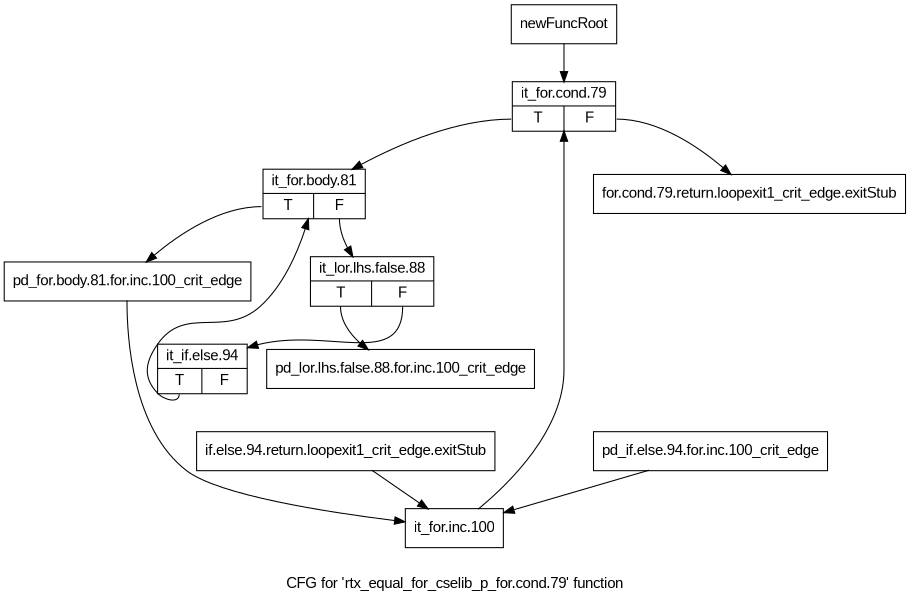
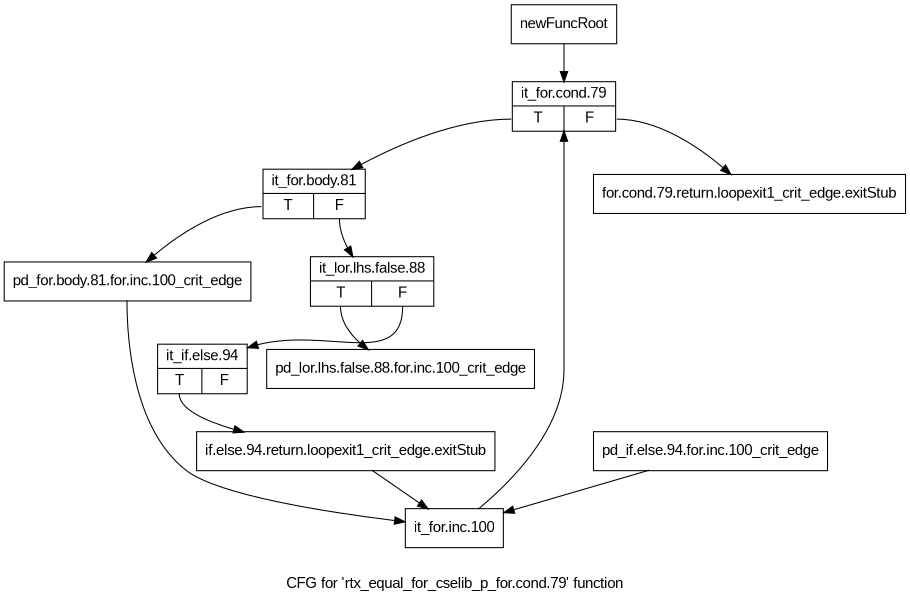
(212, 322) -> (202, 417)
